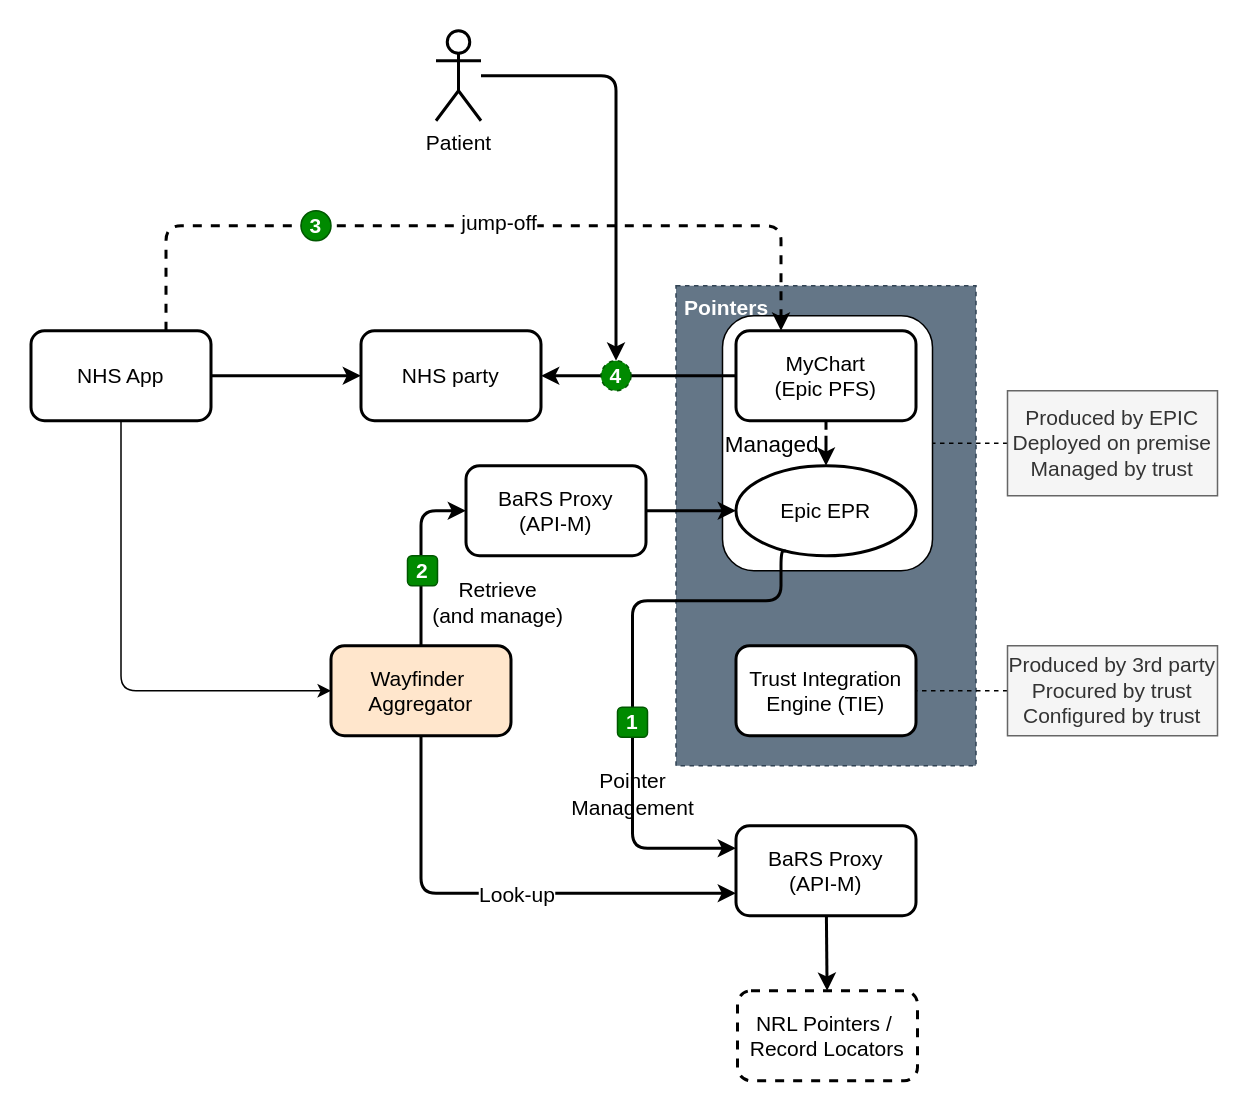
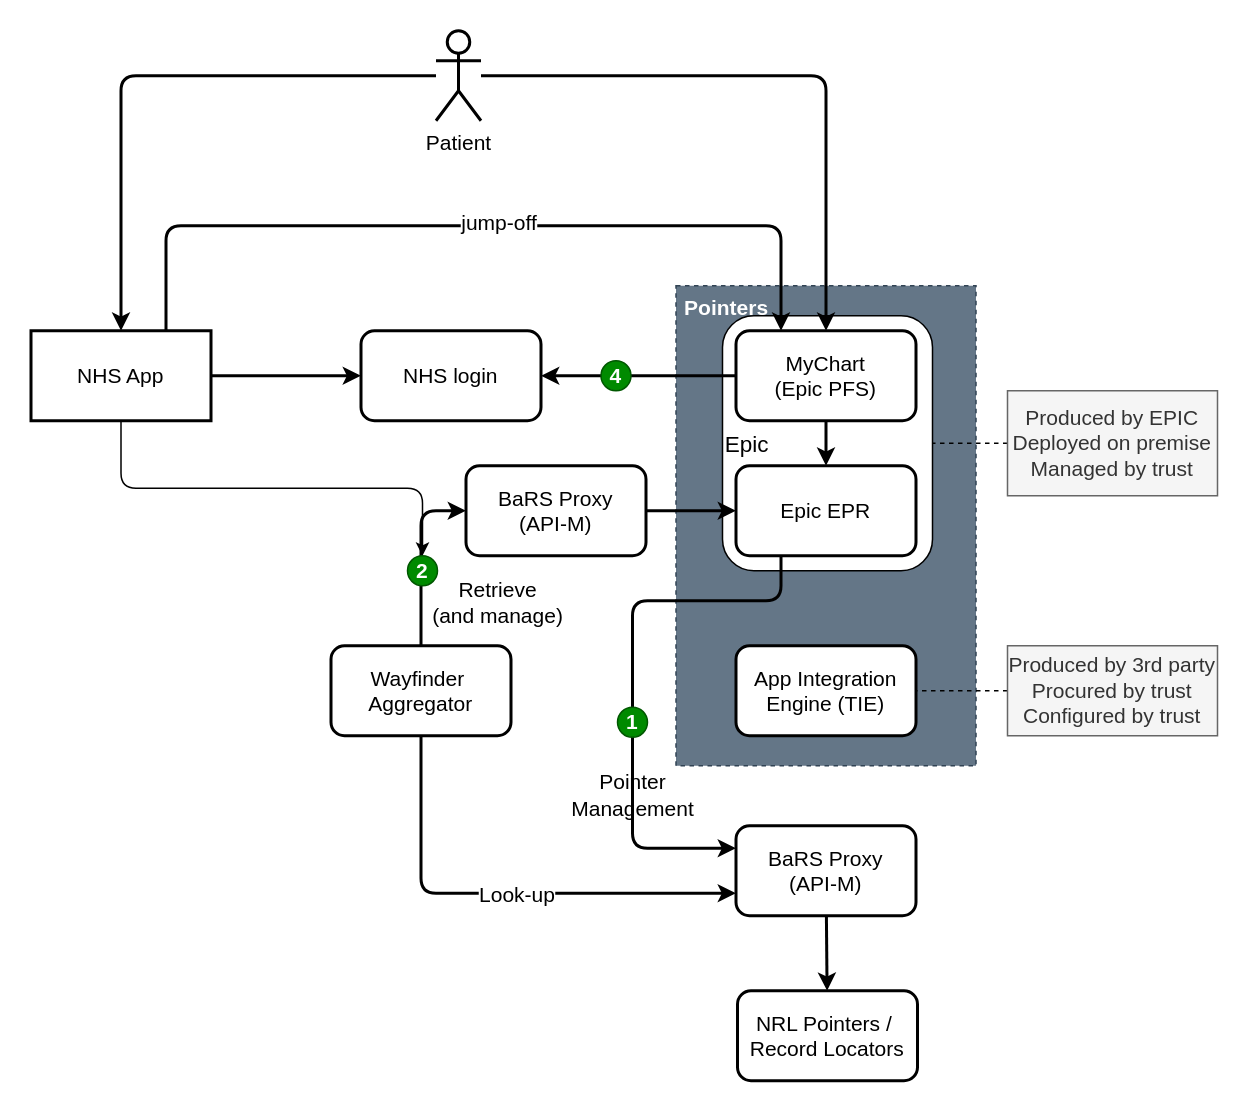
none -> (826, 94)
(616, 213) -> (163, 76)
(272, 226) -> (272, 226)
(316, 226) -> none
(121, 376) -> (121, 376)
(451, 376) -> (451, 376)
(616, 376) -> (616, 376)
(826, 432) -> (826, 432)
(769, 443) -> (748, 443)
(826, 511) -> (826, 511)
(422, 571) -> (422, 571)
(121, 679) -> (277, 488)
(421, 691) -> (421, 691)
(826, 691) -> (826, 691)
(632, 722) -> (632, 722)
(827, 1036) -> (827, 1036)
